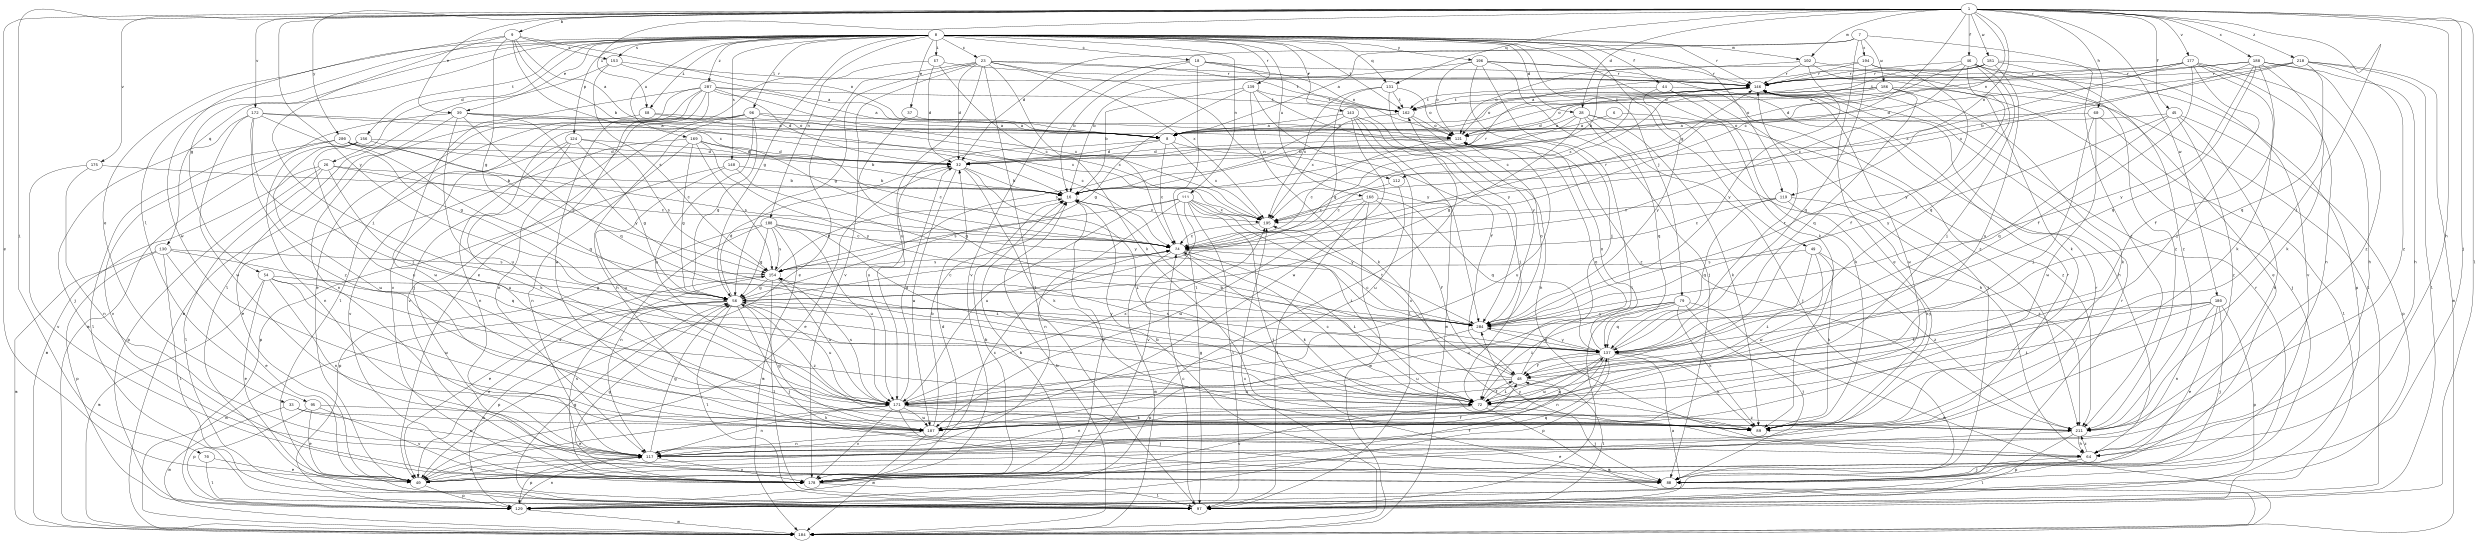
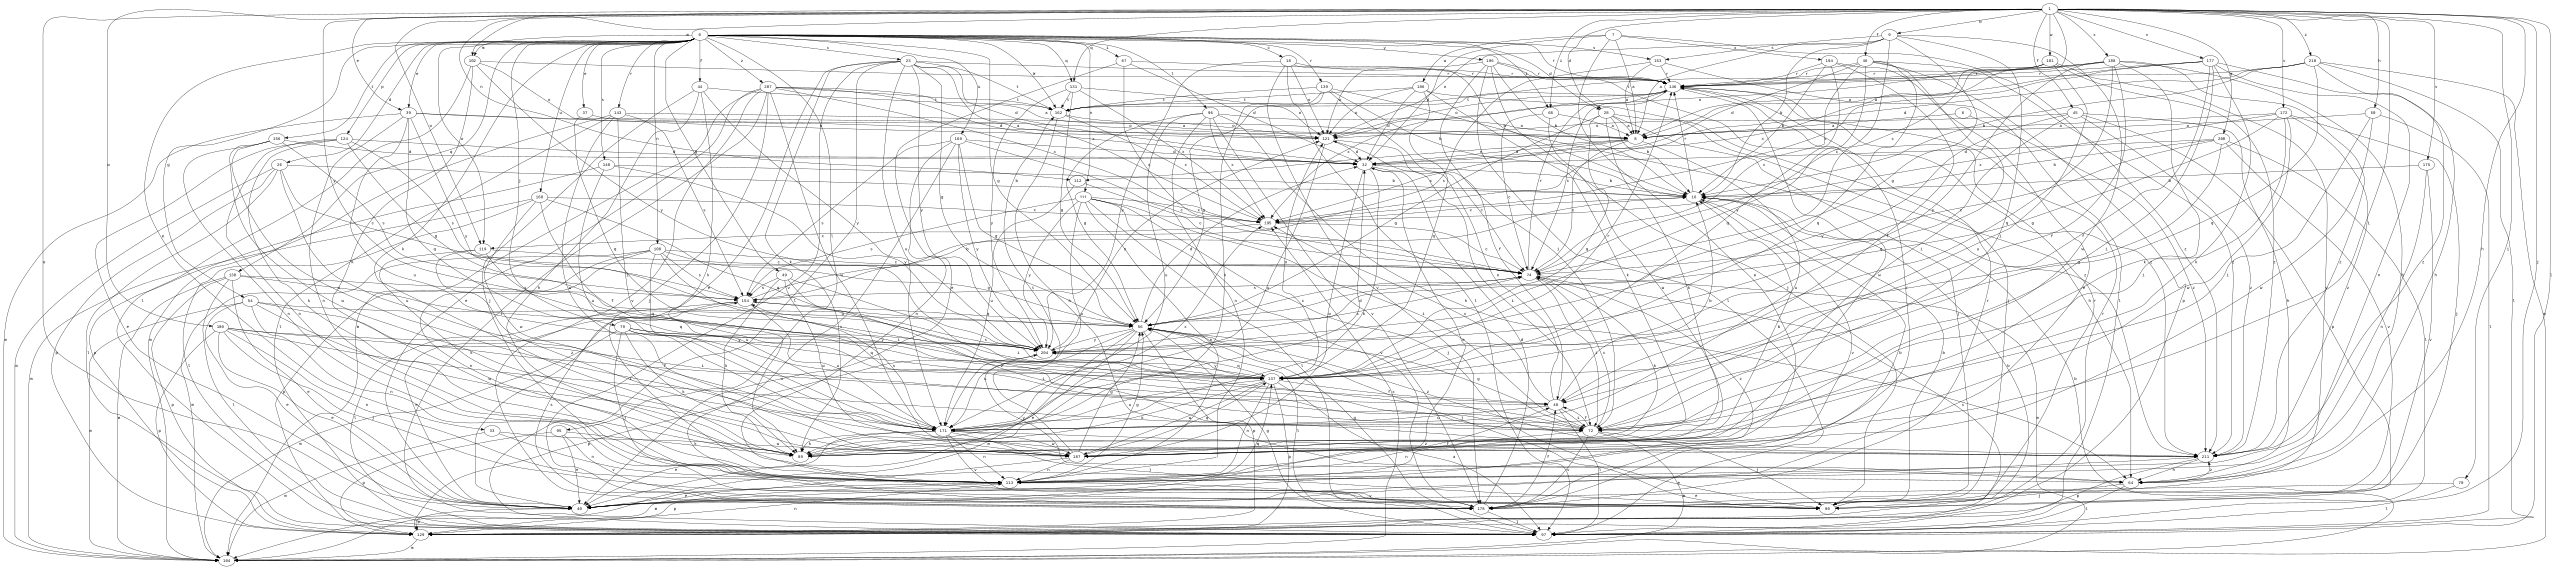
(1527, 213) -> (877, 233)
(650, 457) -> (1010, 483)
